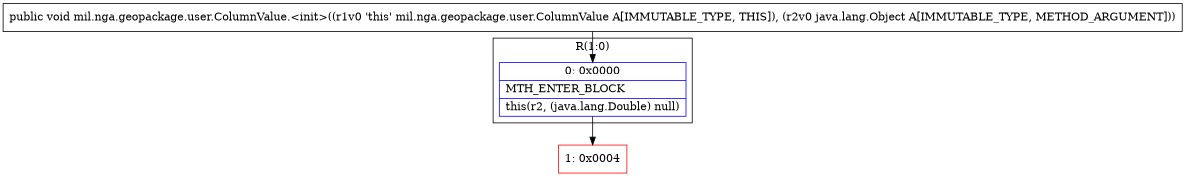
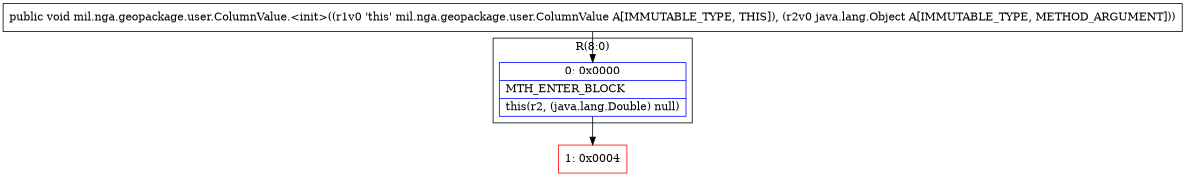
(593, 47) -> (593, 47)
